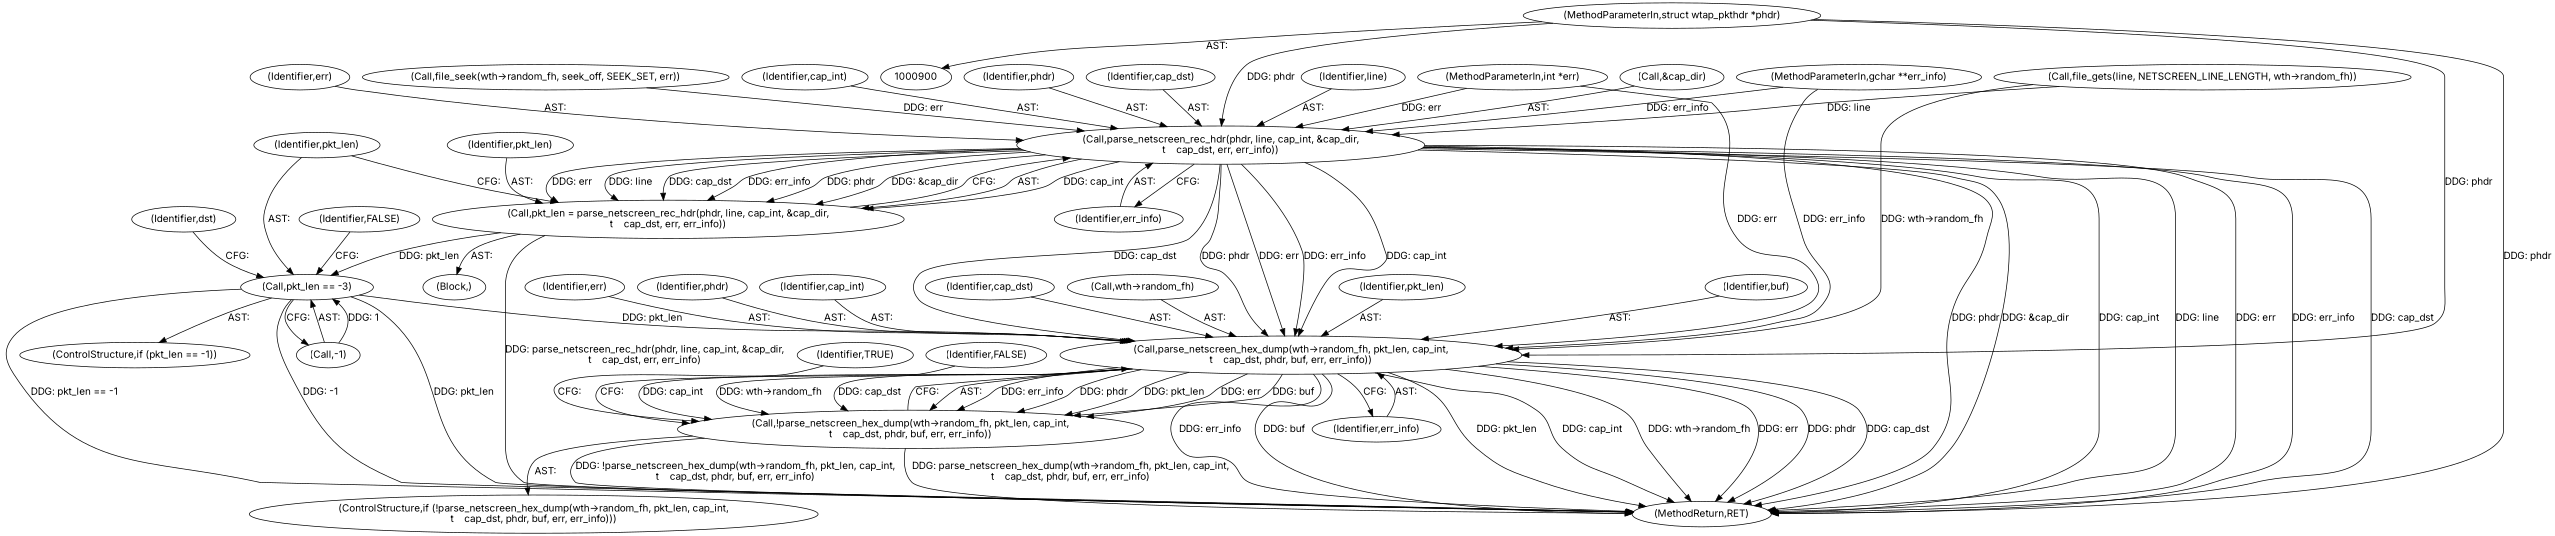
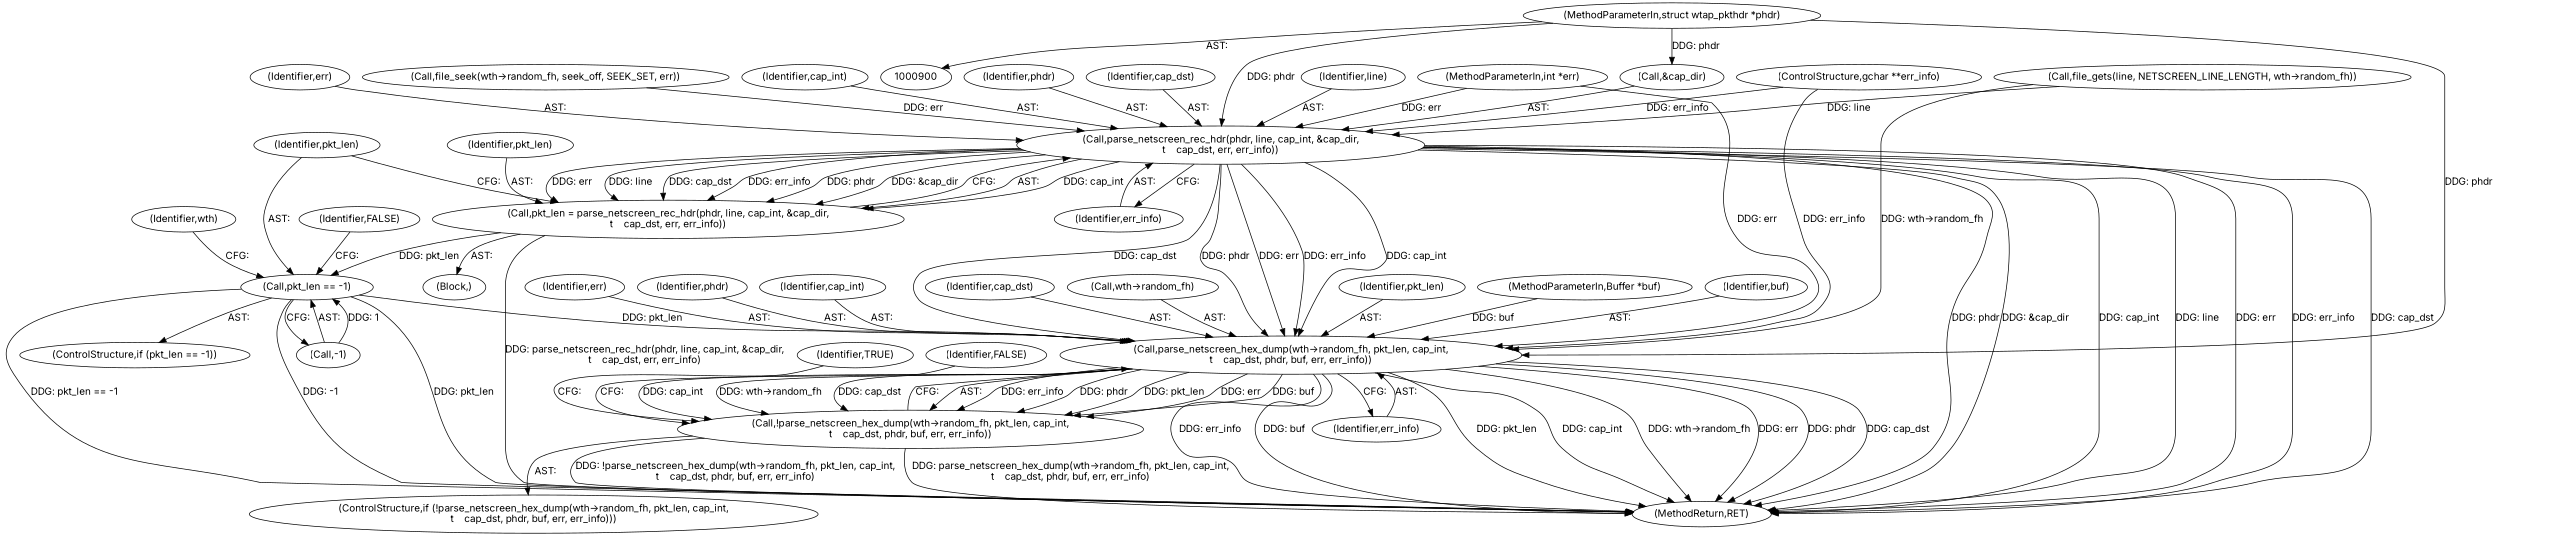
(1859, 77) -> (1859, 77)
(184, 219) -> (184, 219)
(2504, 276) -> (1672, 43)
(307, 287) -> (307, 287)
none -> (1585, 287)
